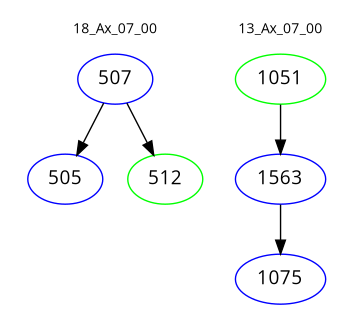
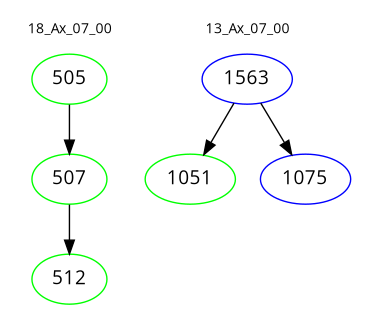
(115, 79) -> (69, 179)
(281, 122) -> (222, 123)
(93, 123) -> (69, 122)
(65, 179) -> (69, 79)
